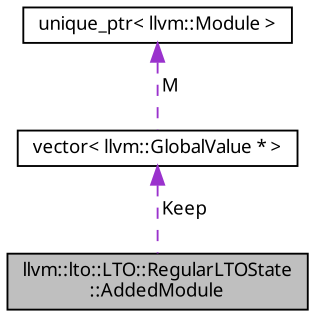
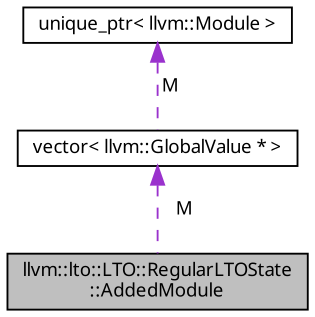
(183, 210) -> (183, 210)
